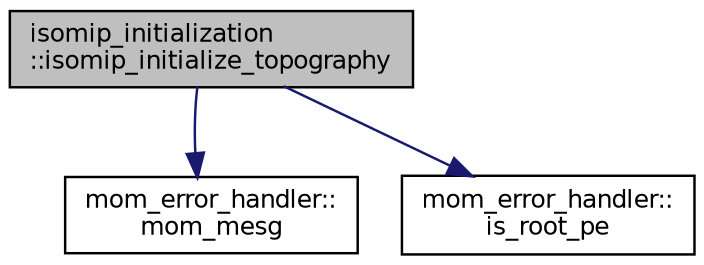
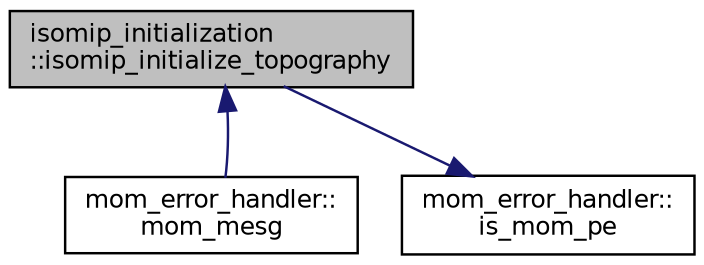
(195, 120) -> (228, 145)
(548, 215) -> (548, 215)
